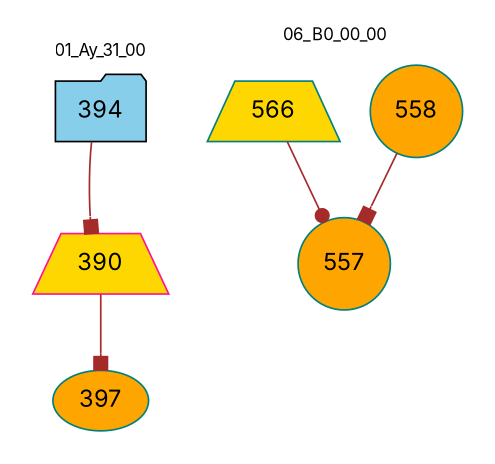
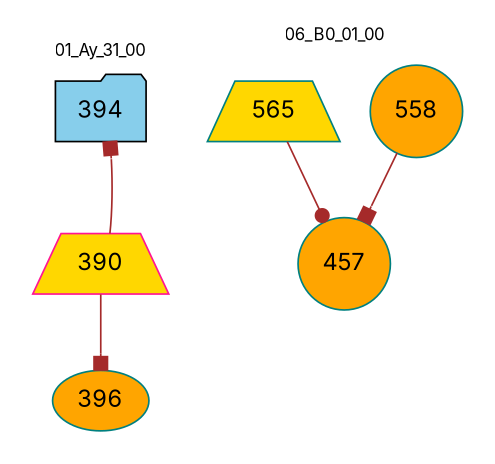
(335, 36) -> (335, 36)
(274, 111) -> (274, 111)
(89, 179) -> (112, 196)
(344, 264) -> (344, 264)
(101, 401) -> (101, 401)
